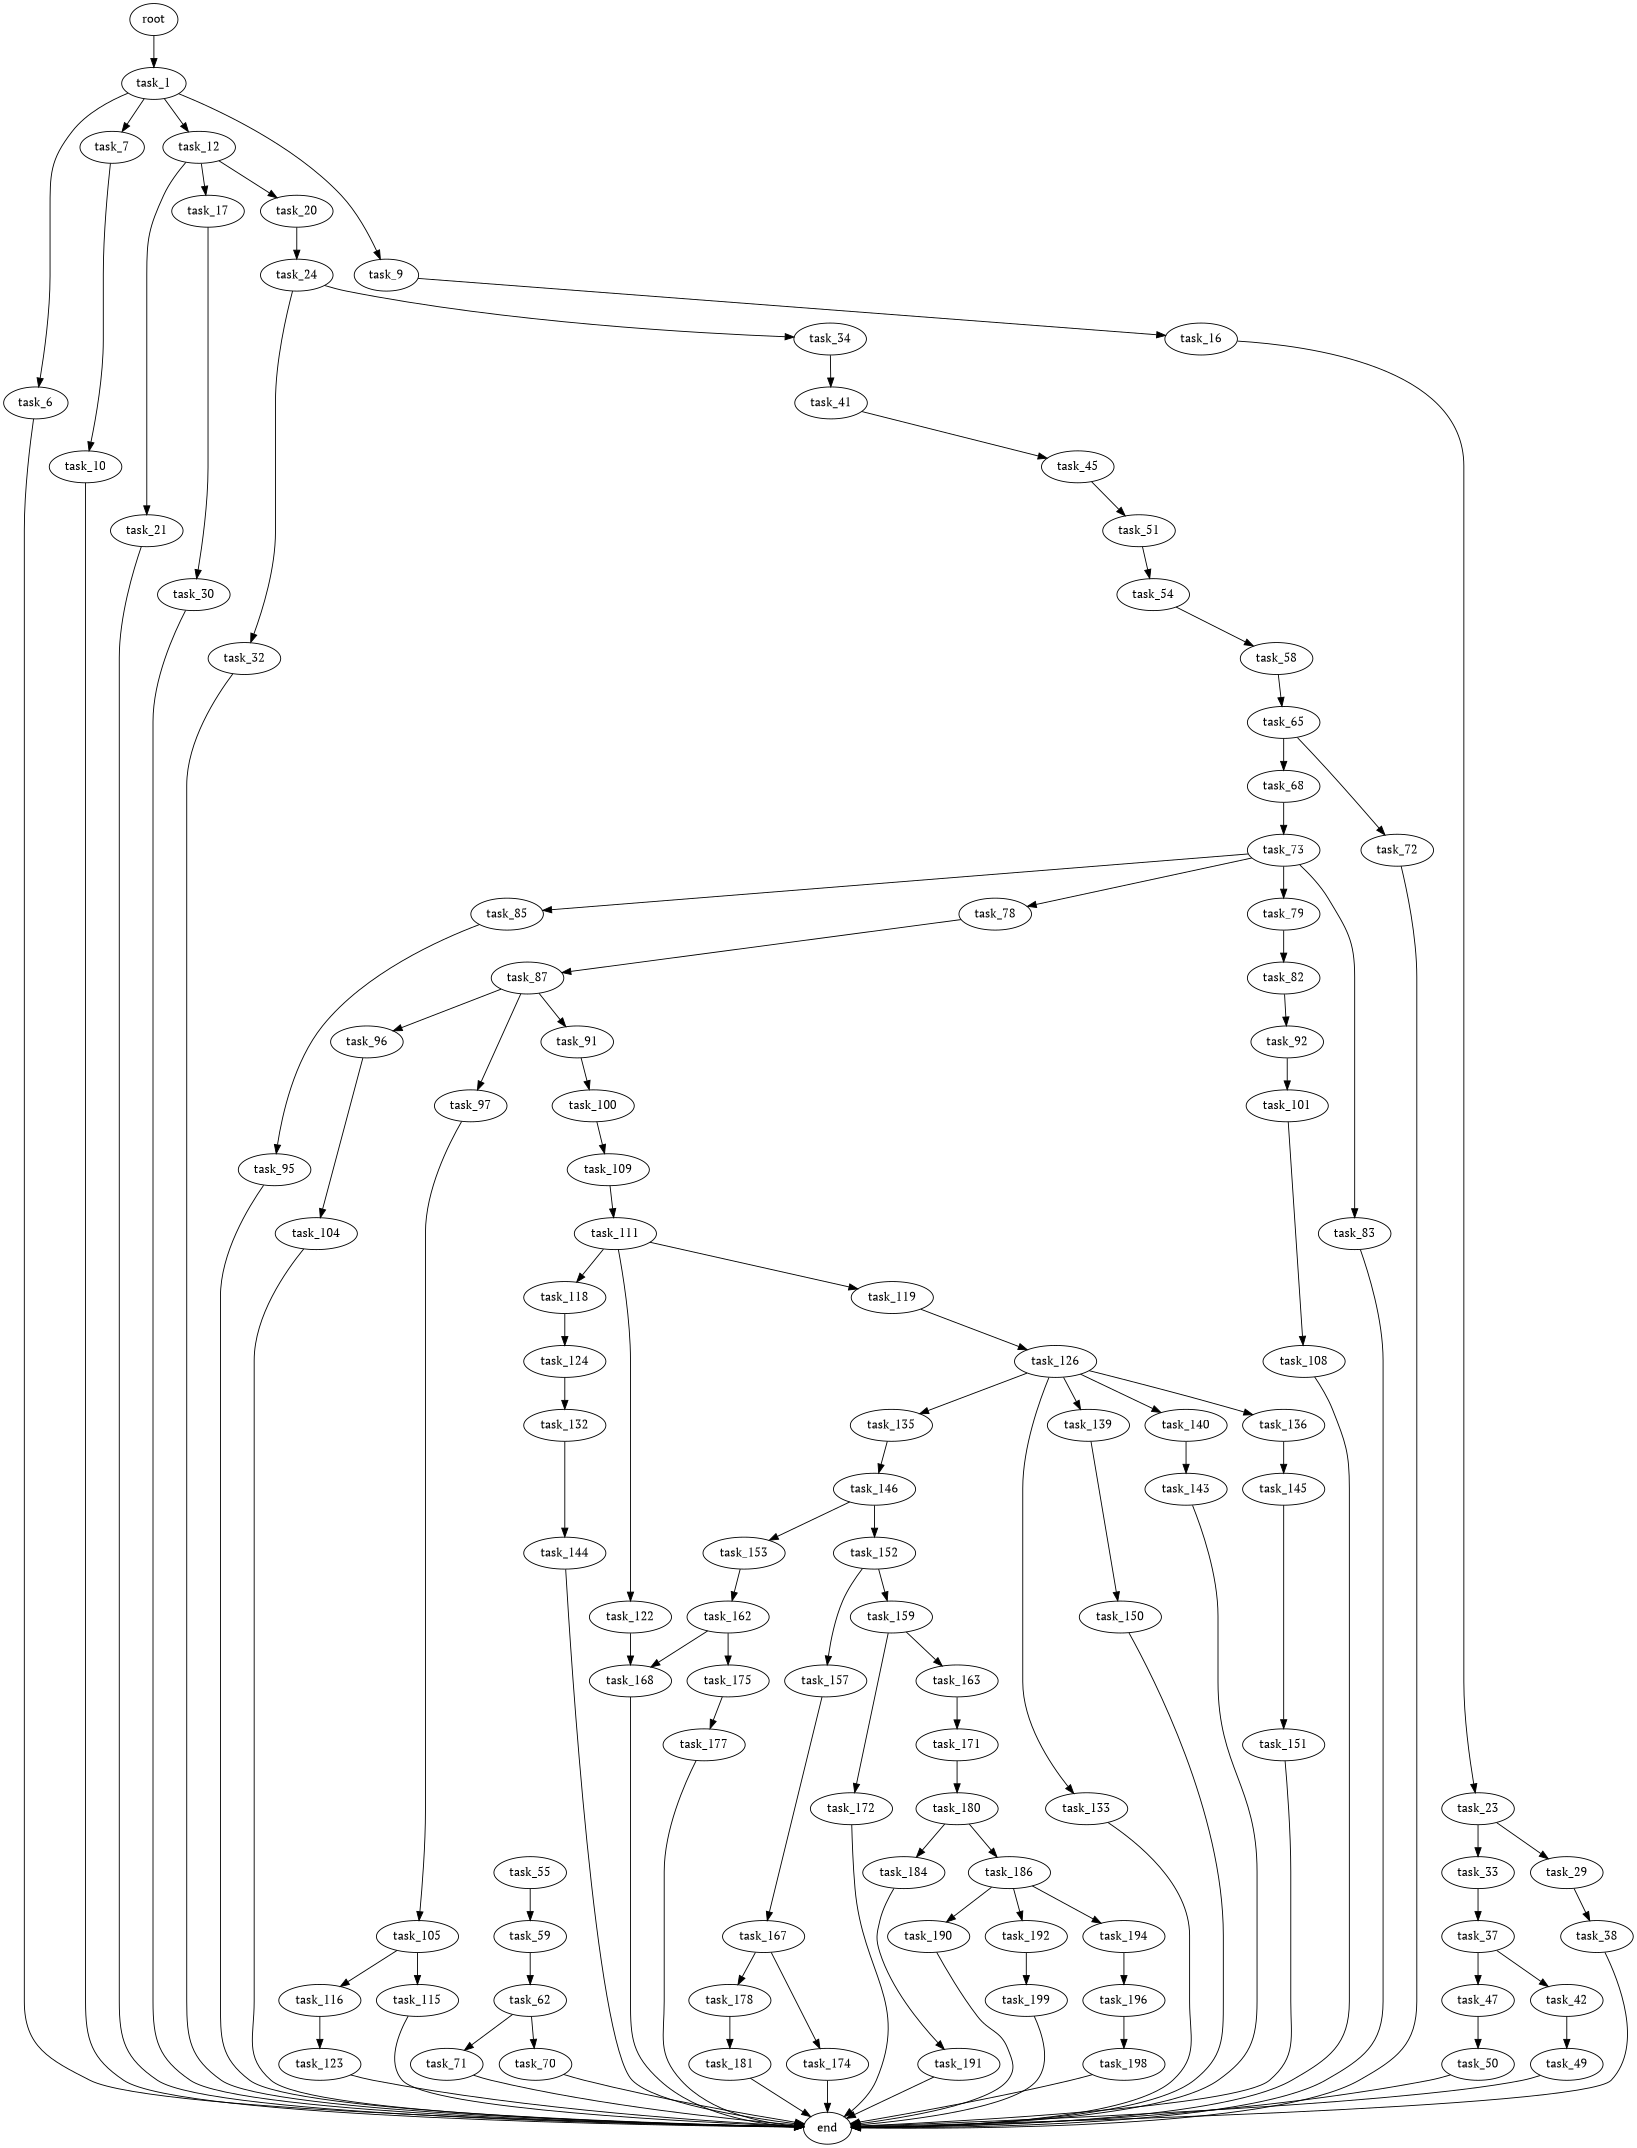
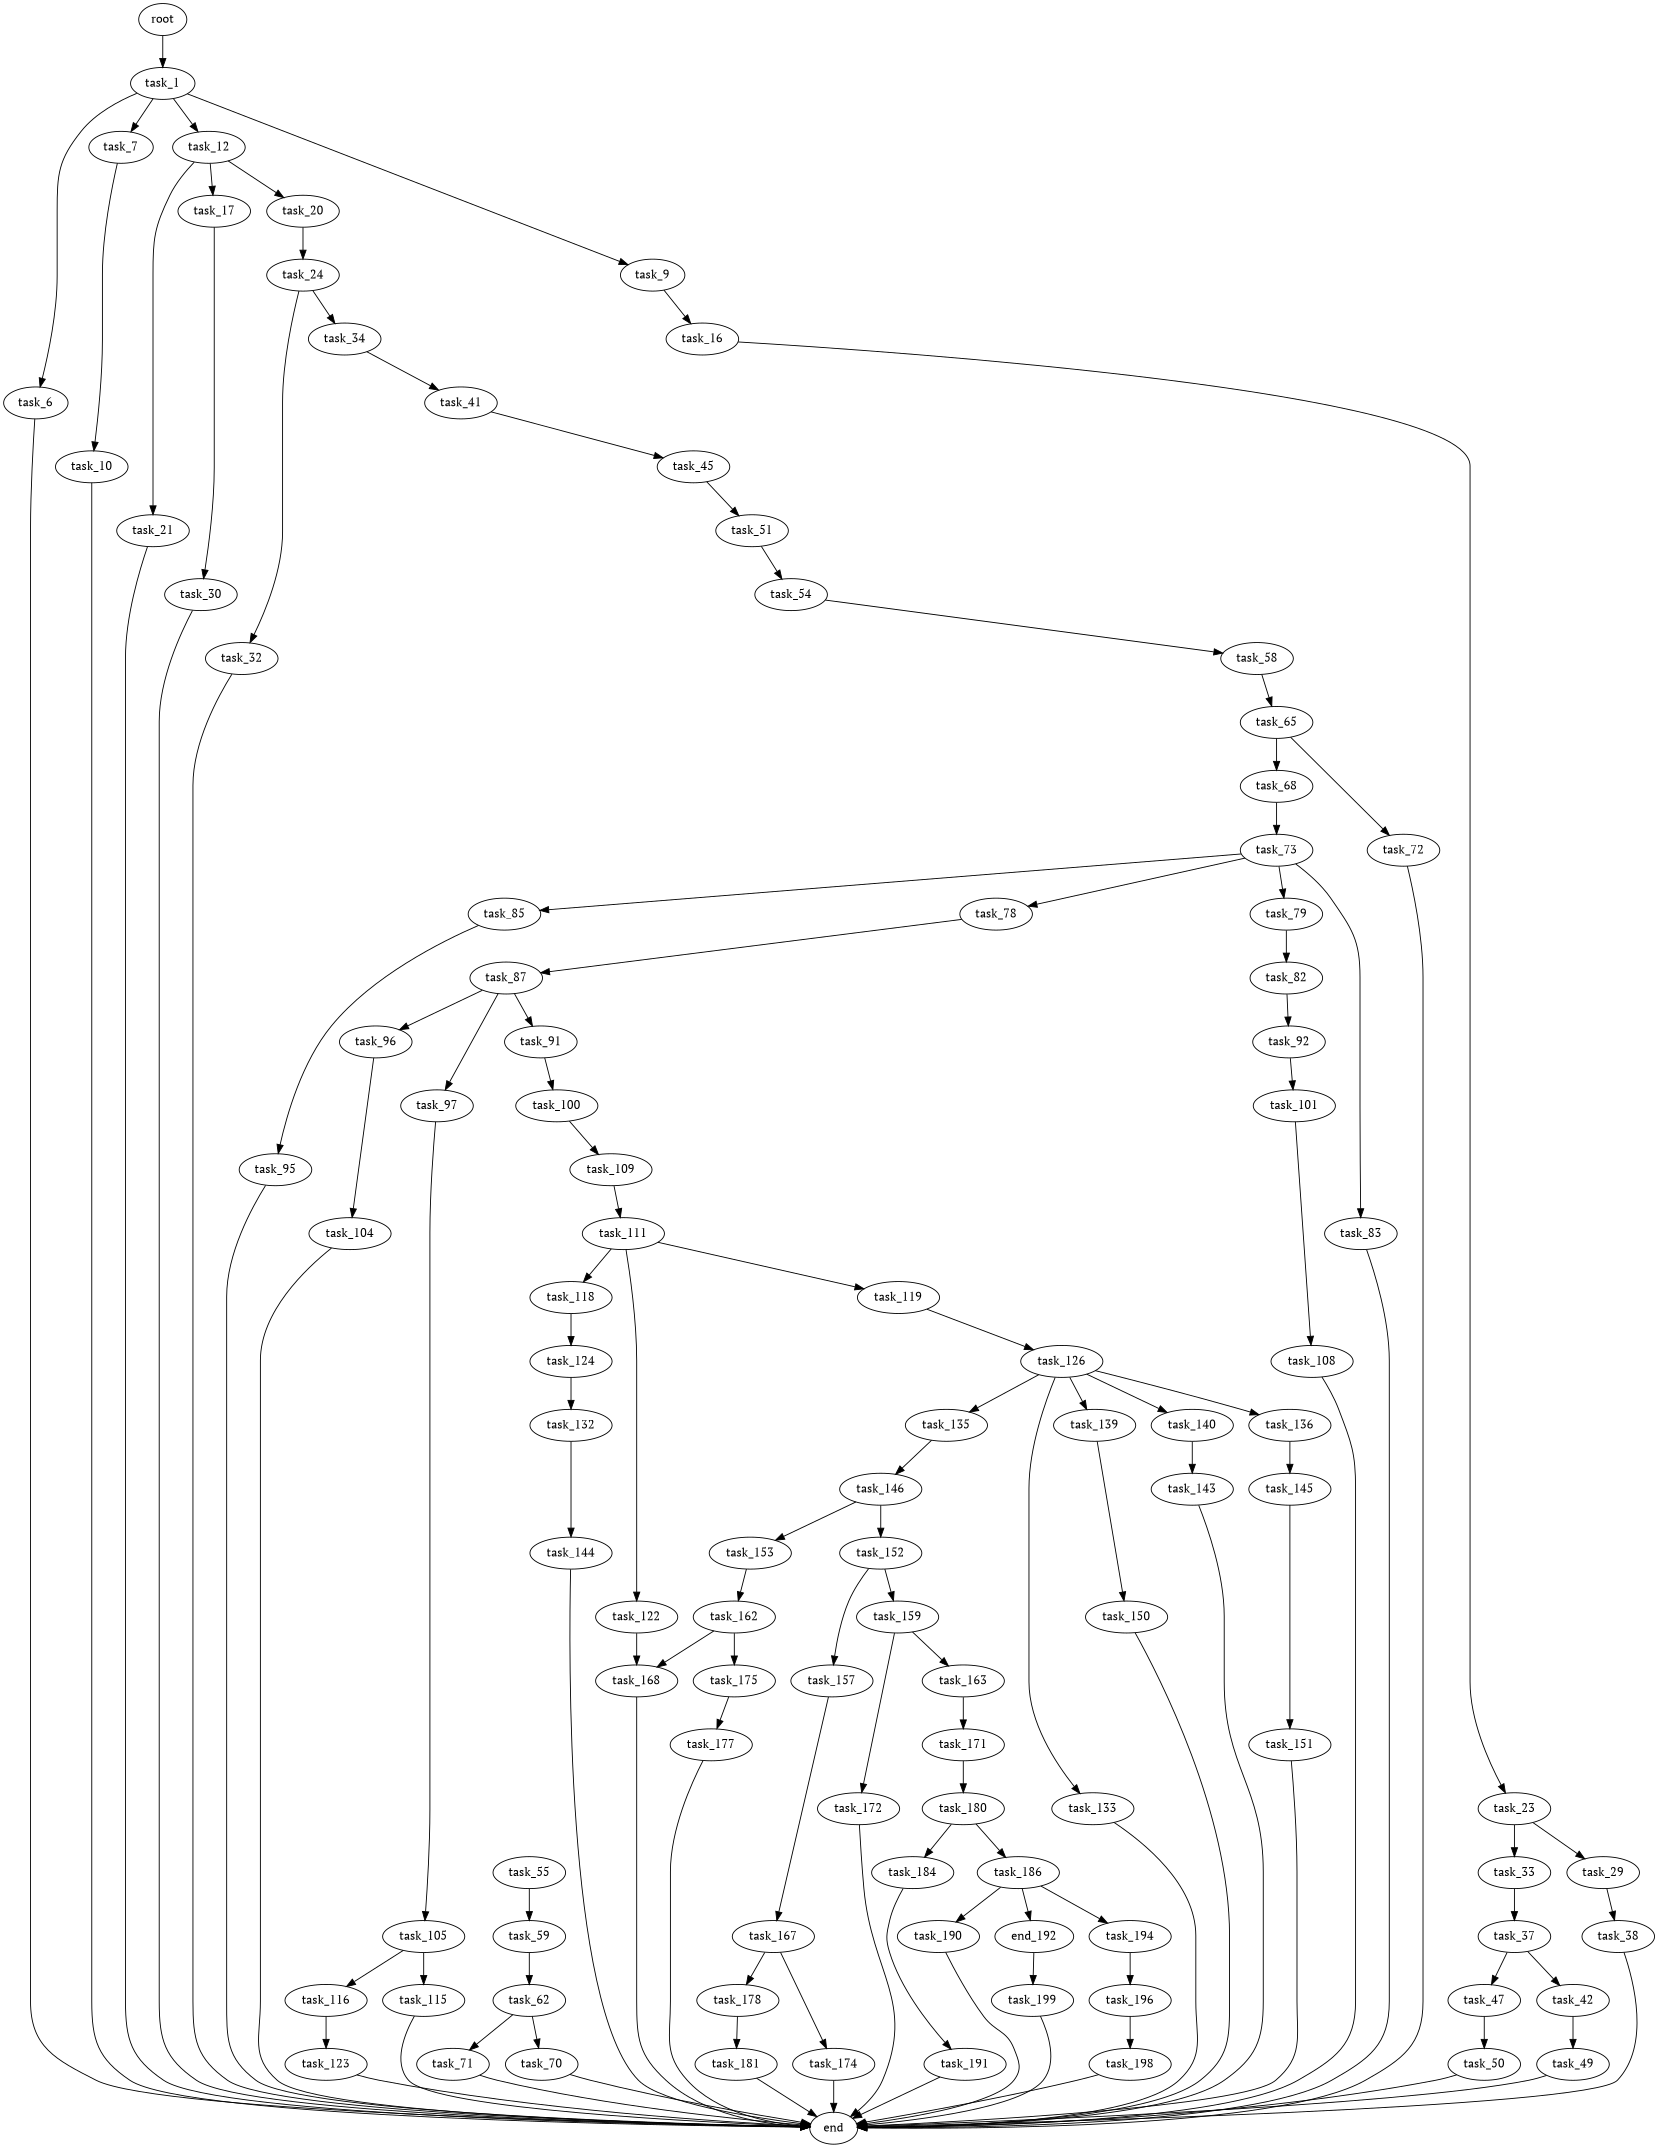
(1026, 1937) -> (1034, 1937)
